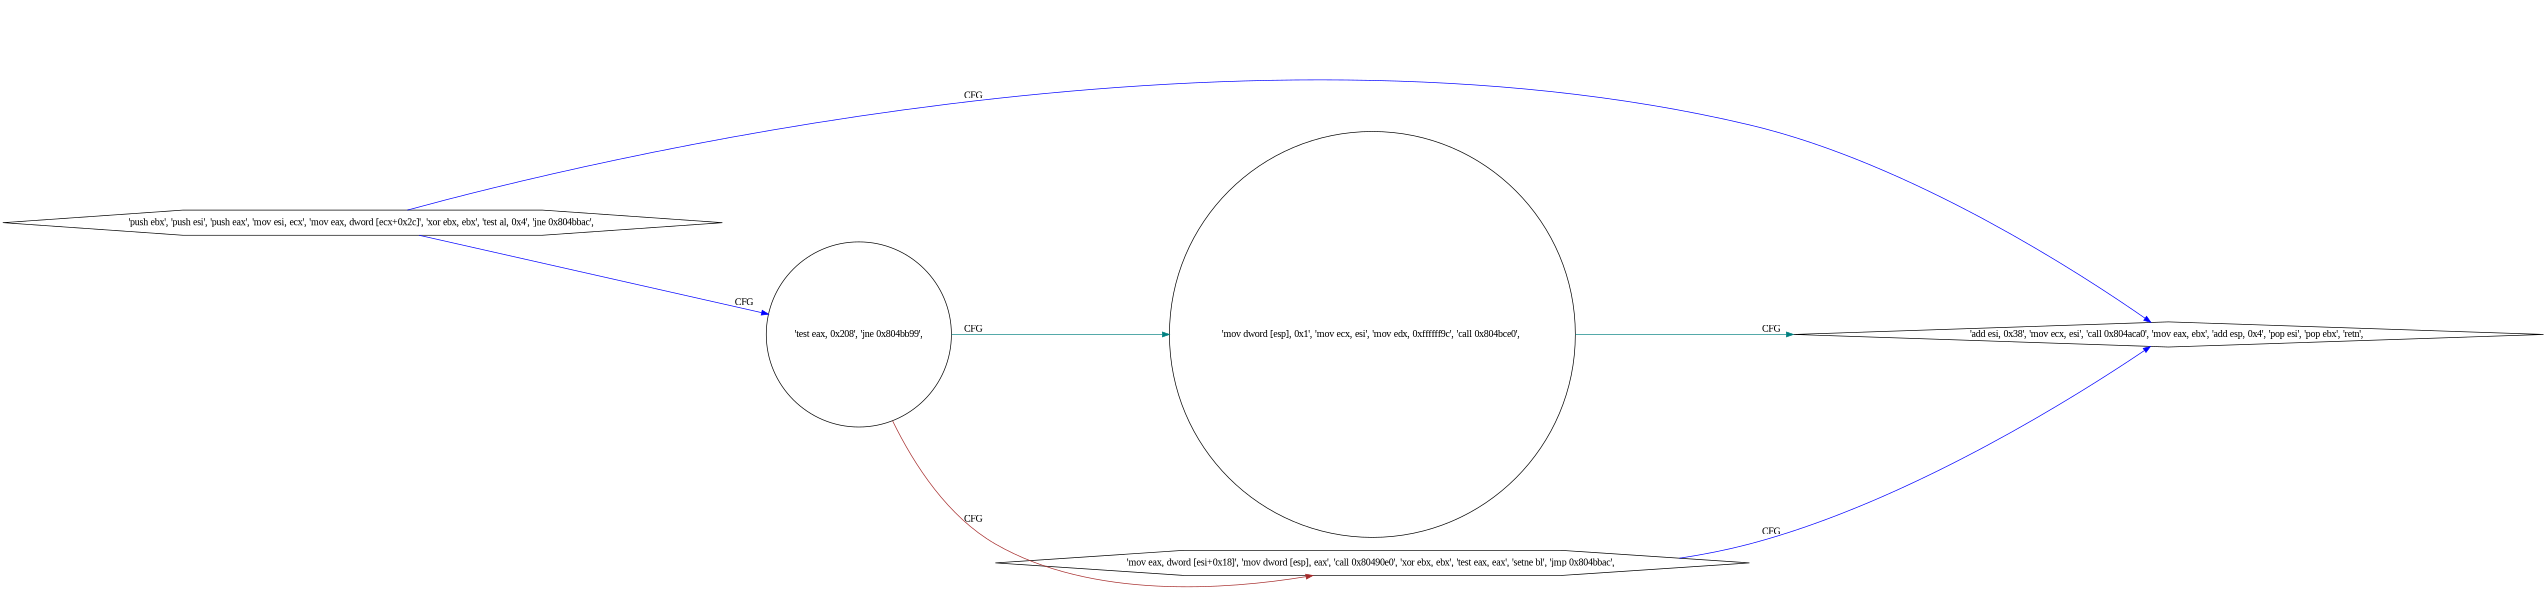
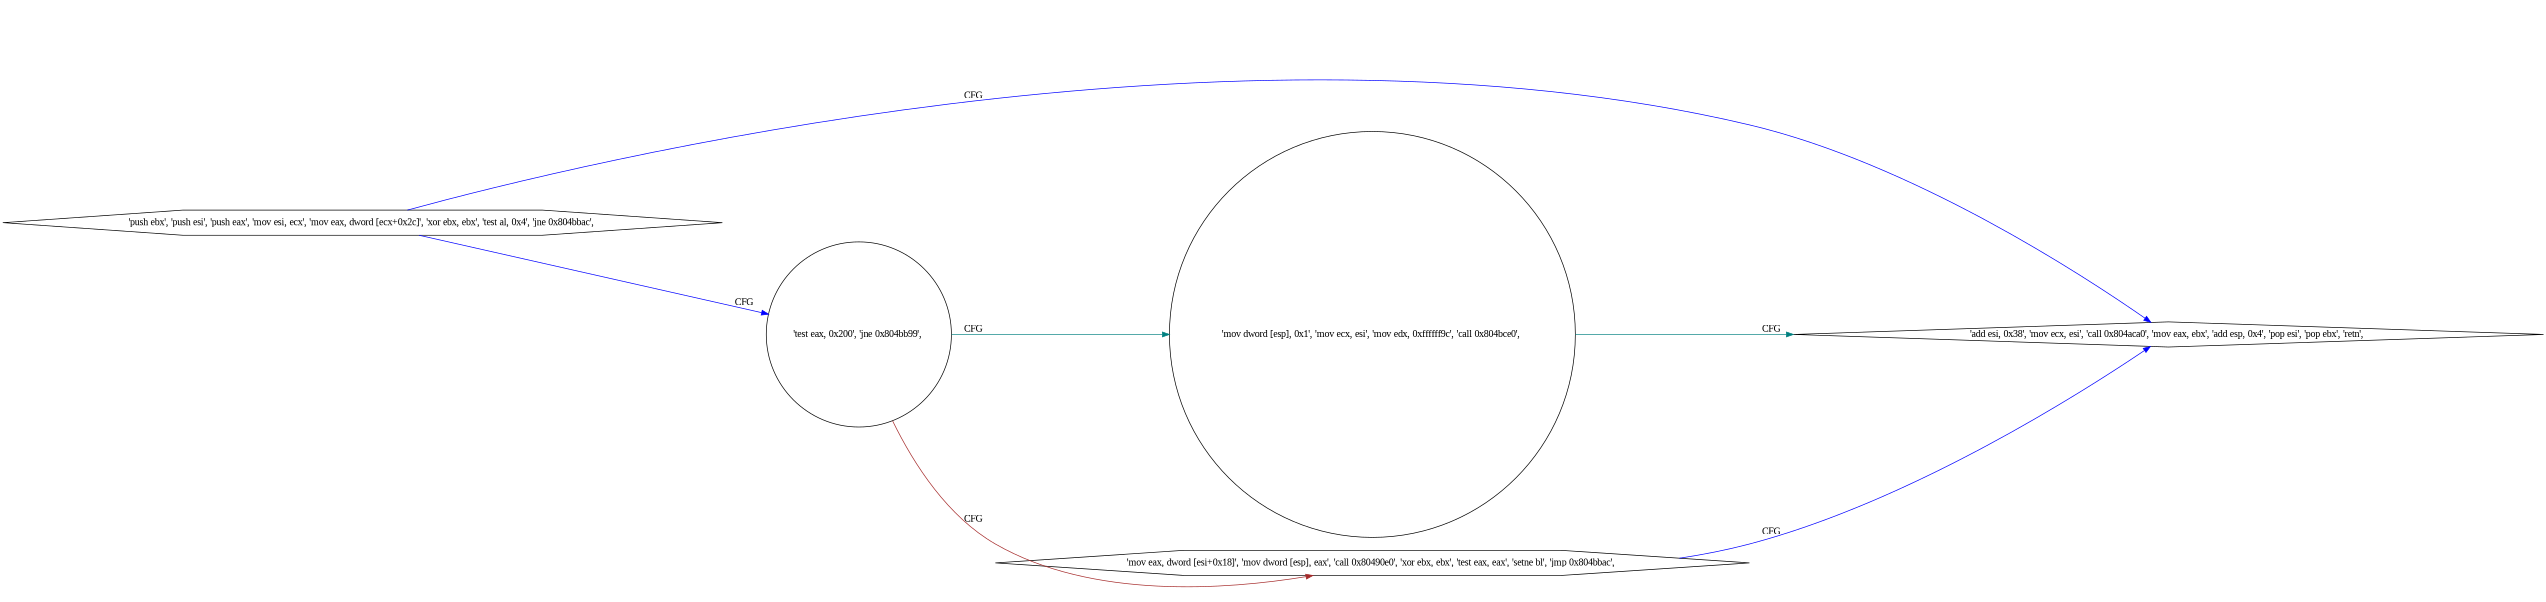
(859, 334) -> (859, 334)
